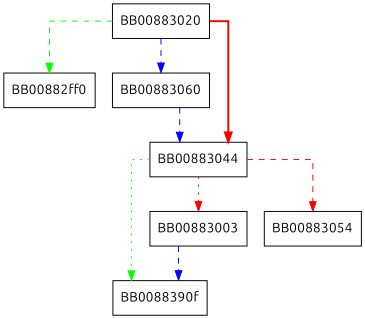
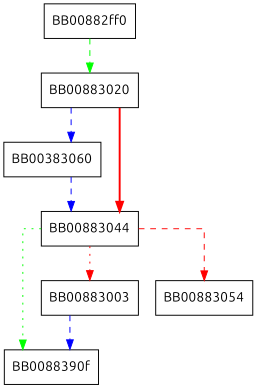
(60, 21) -> (90, 51)
(161, 90) -> (52, 160)
